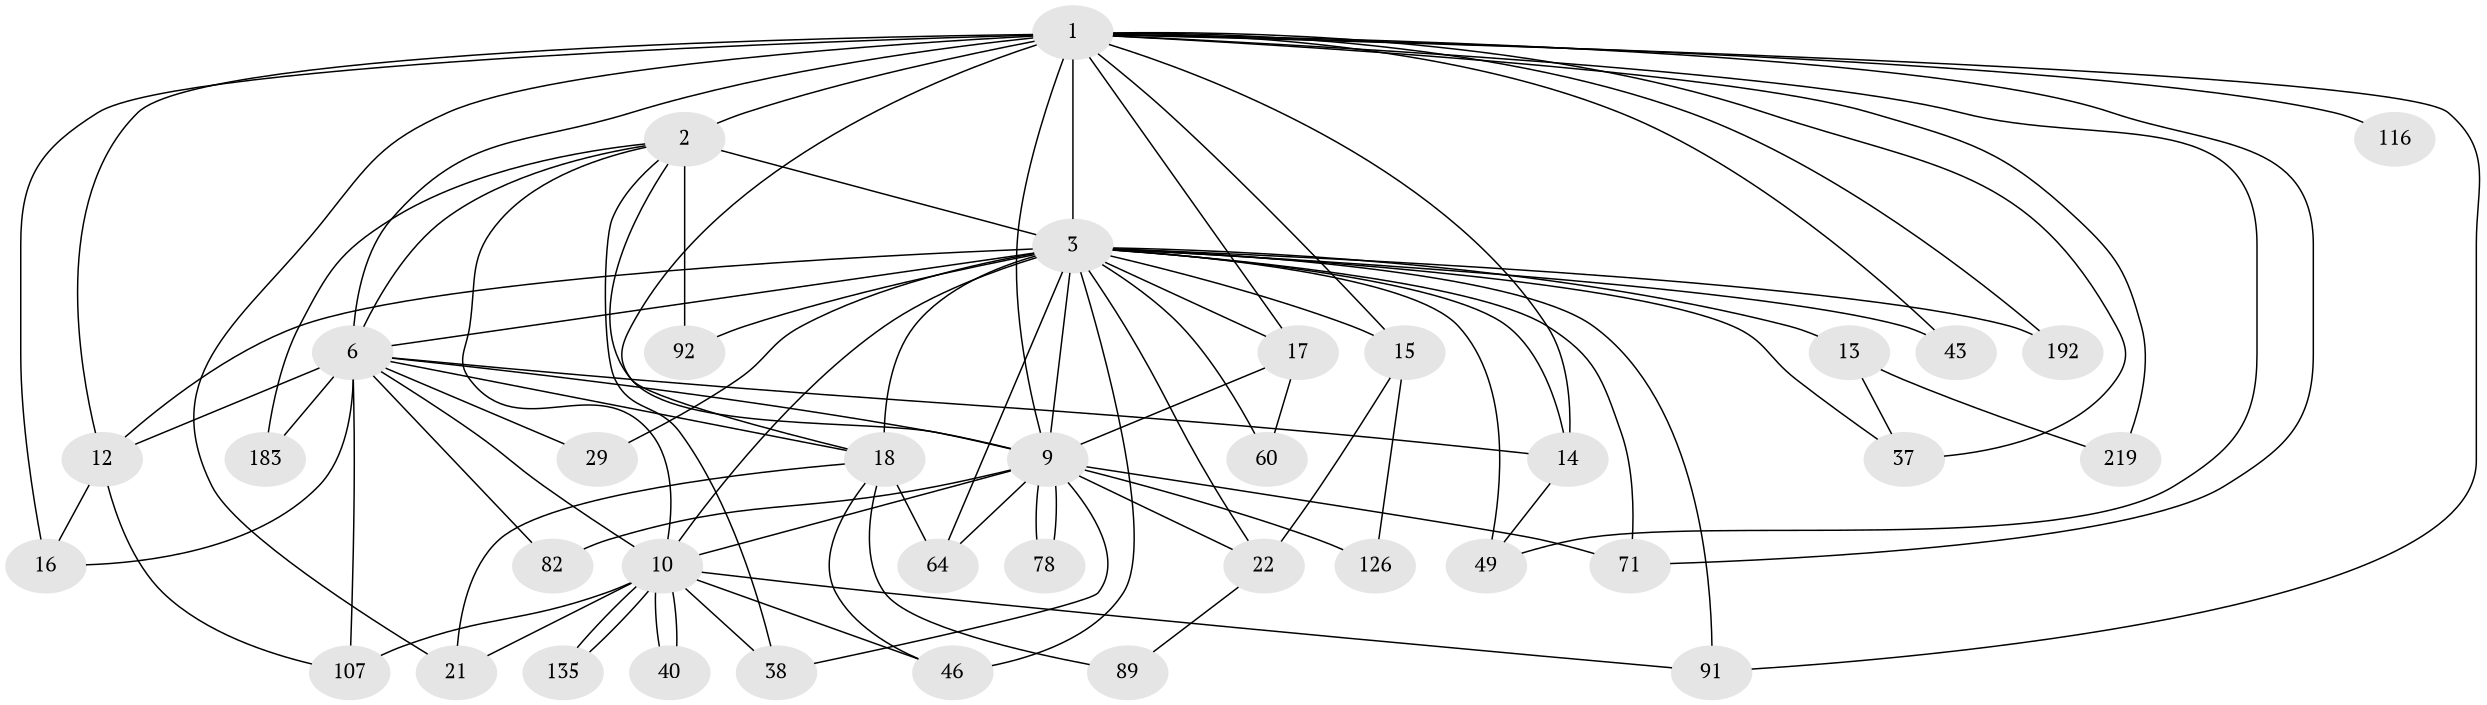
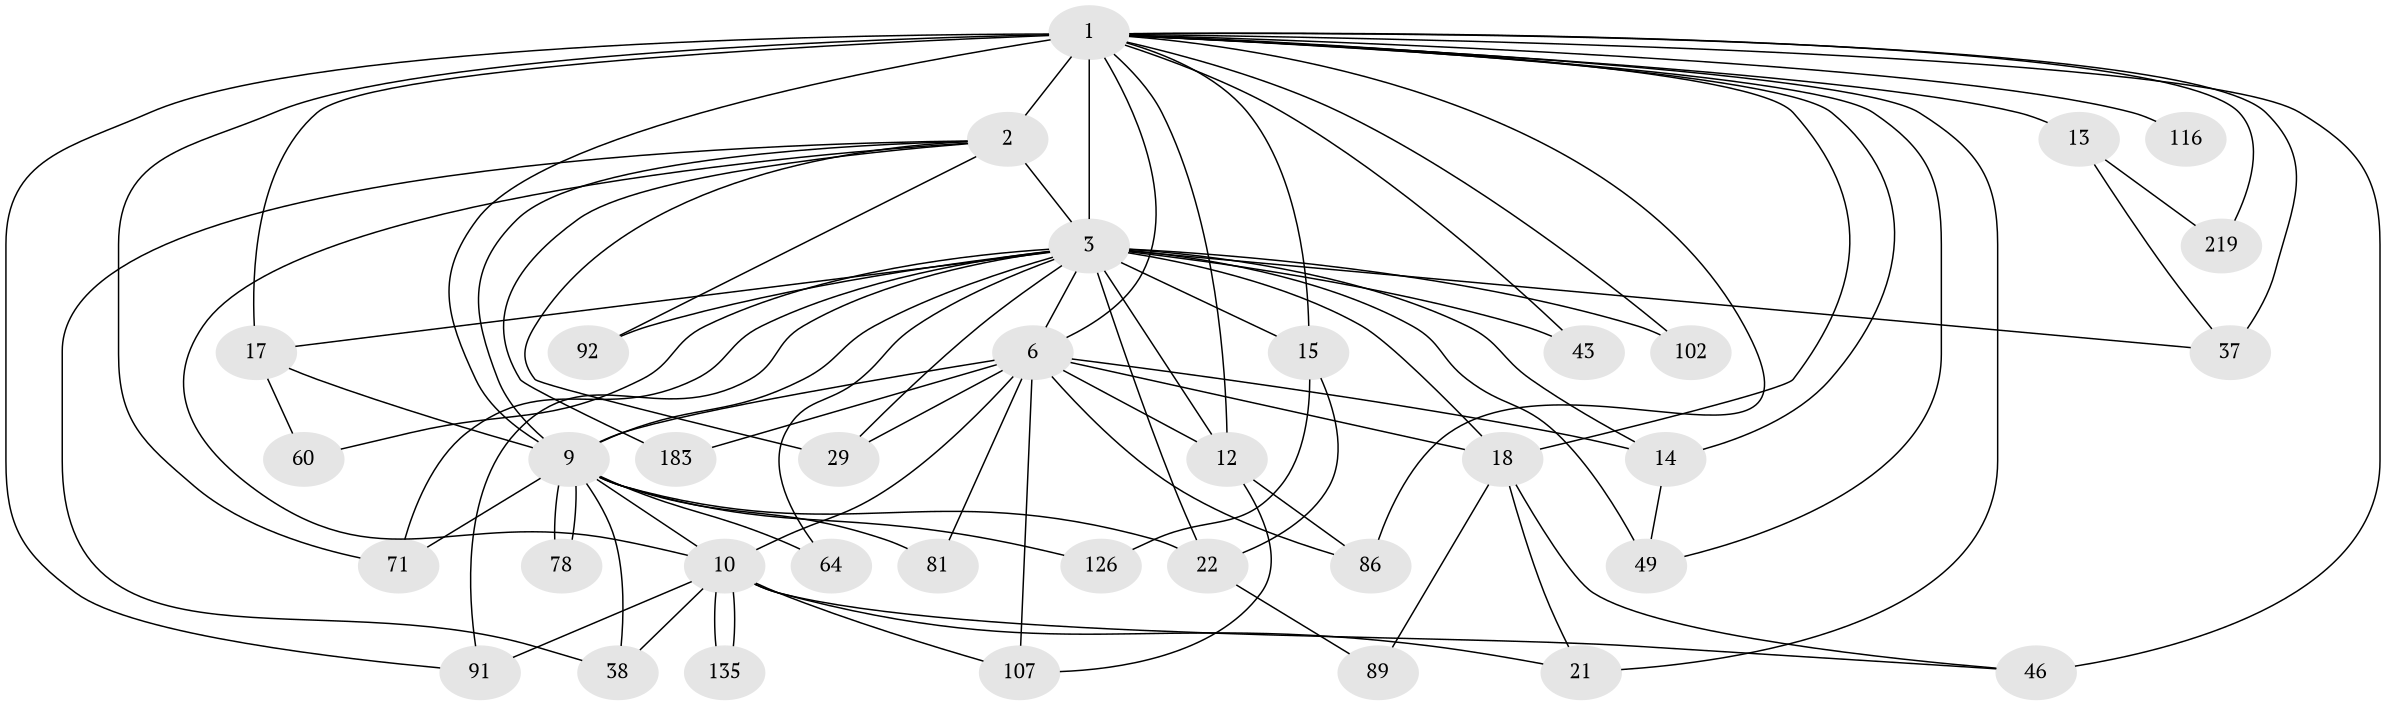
(479, 198) -> (585, 268)
(1468, 271) -> (1591, 63)
(2063, 353) -> (1691, 353)
(833, 367) -> none
(911, 513) -> none
(1133, 519) -> (2296, 112)
(46, 566) -> (1371, 566)
(553, 566) -> (938, 566)
(670, 673) -> none
